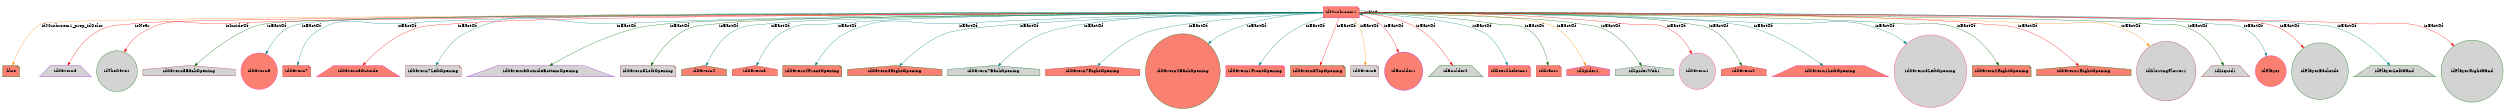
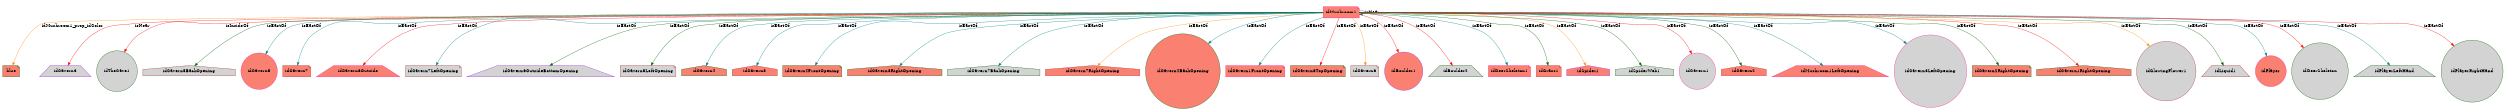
(1206, 22) -> (1206, 22)
(1830, 71) -> (1830, 71)
(2320, 71) -> (2320, 71)
